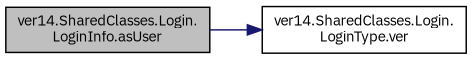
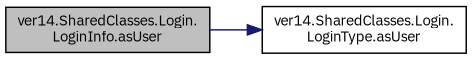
(364, 30) -> (364, 30)
